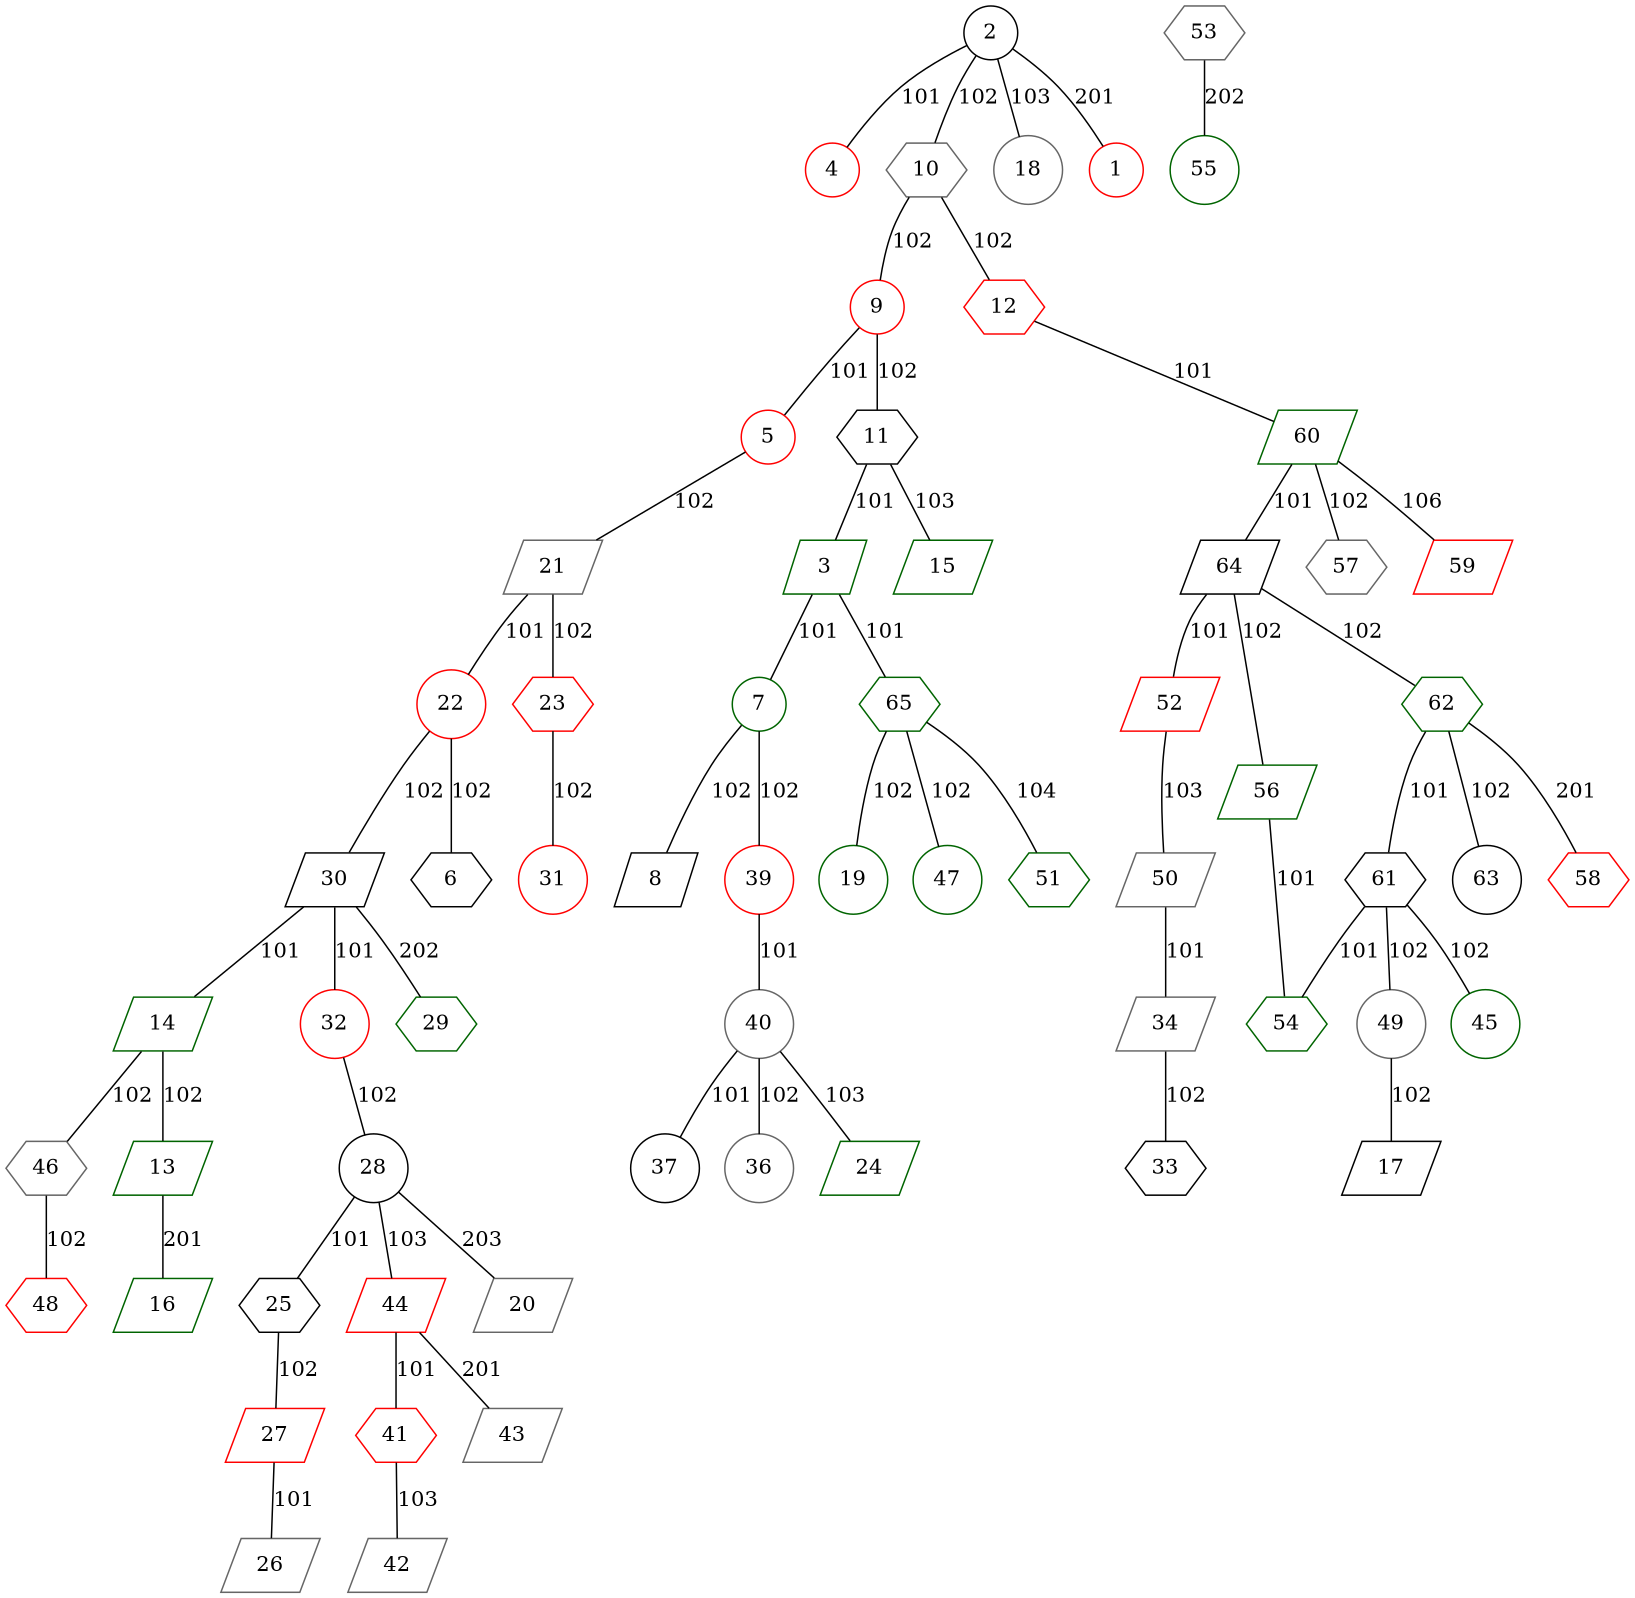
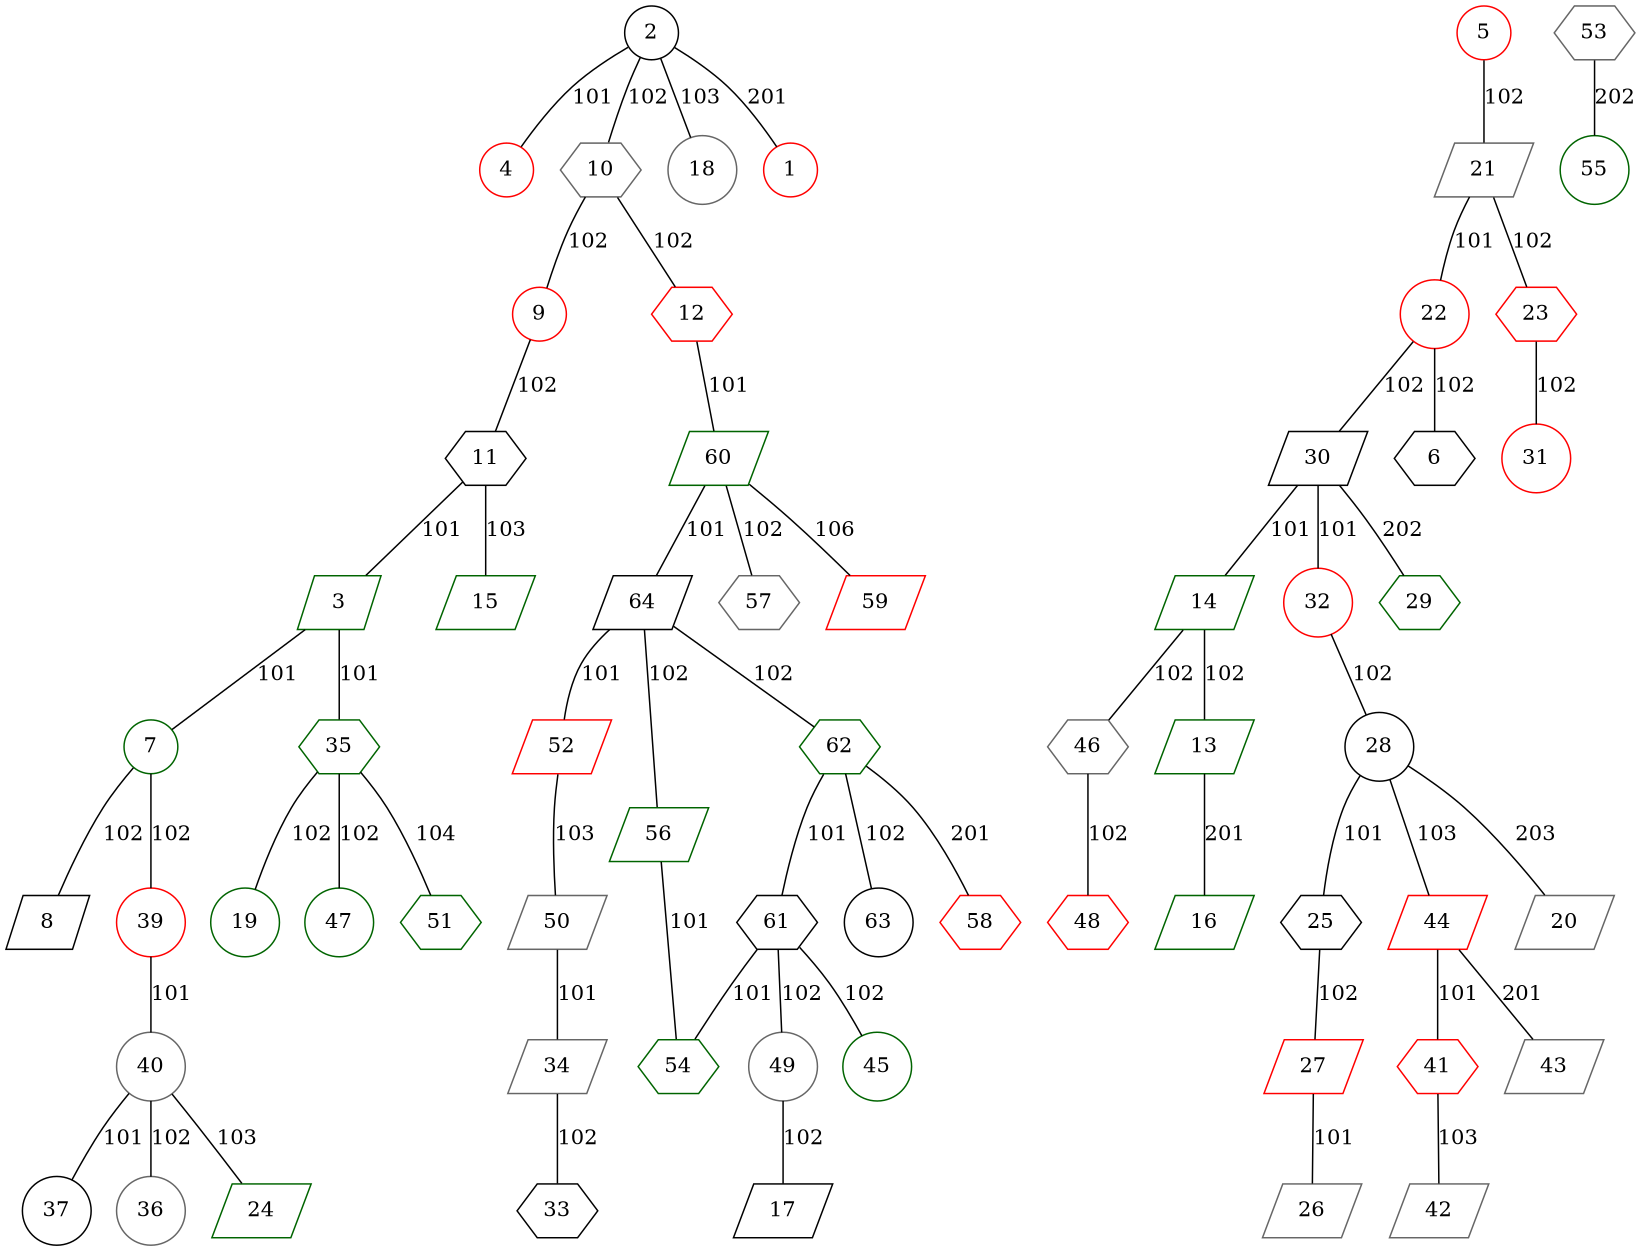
(821, 371) -> none
(900, 704) -> (339, 747)
